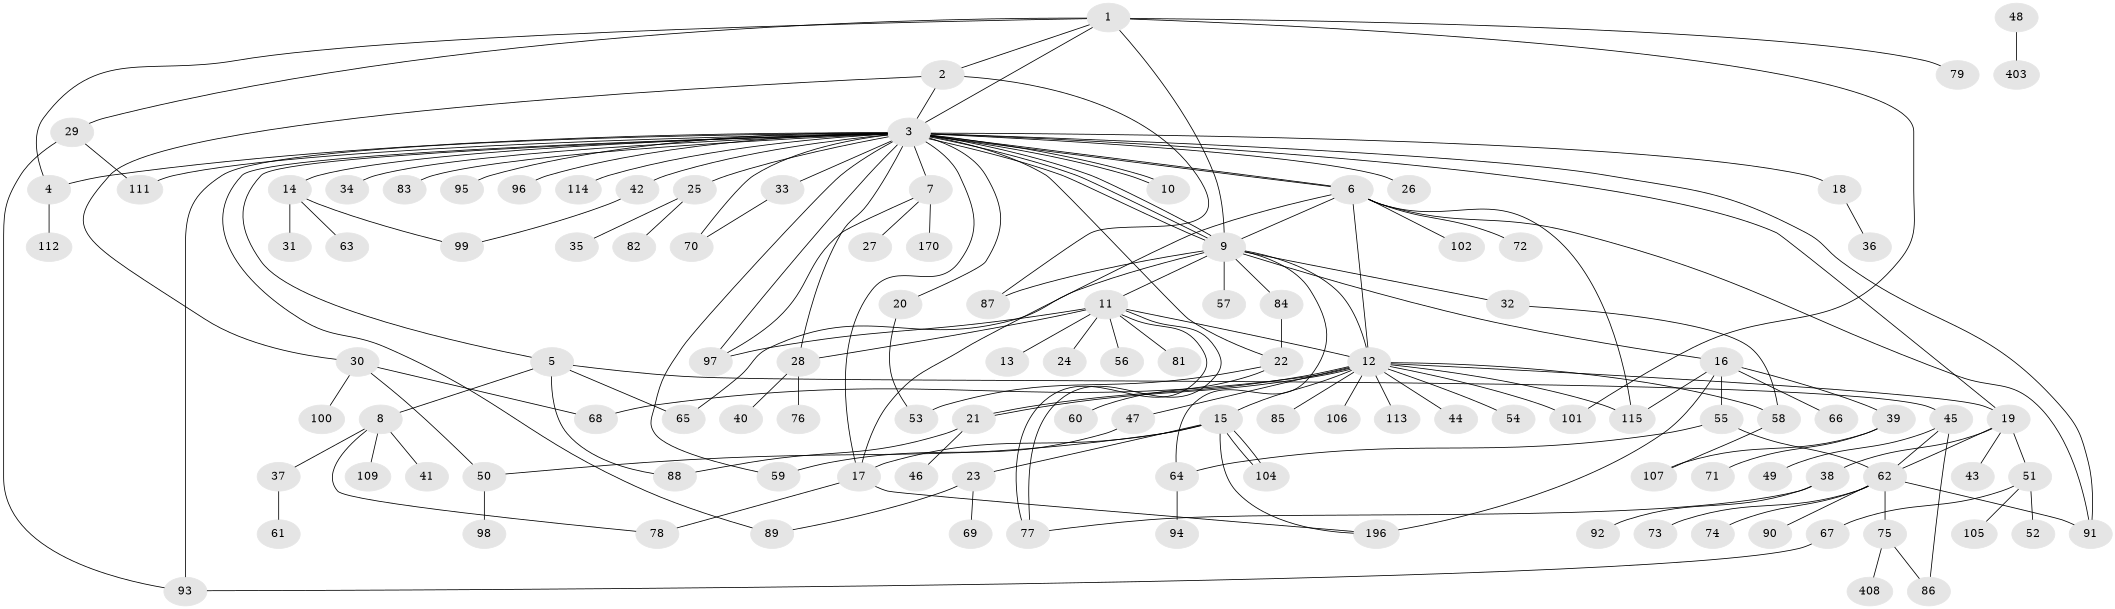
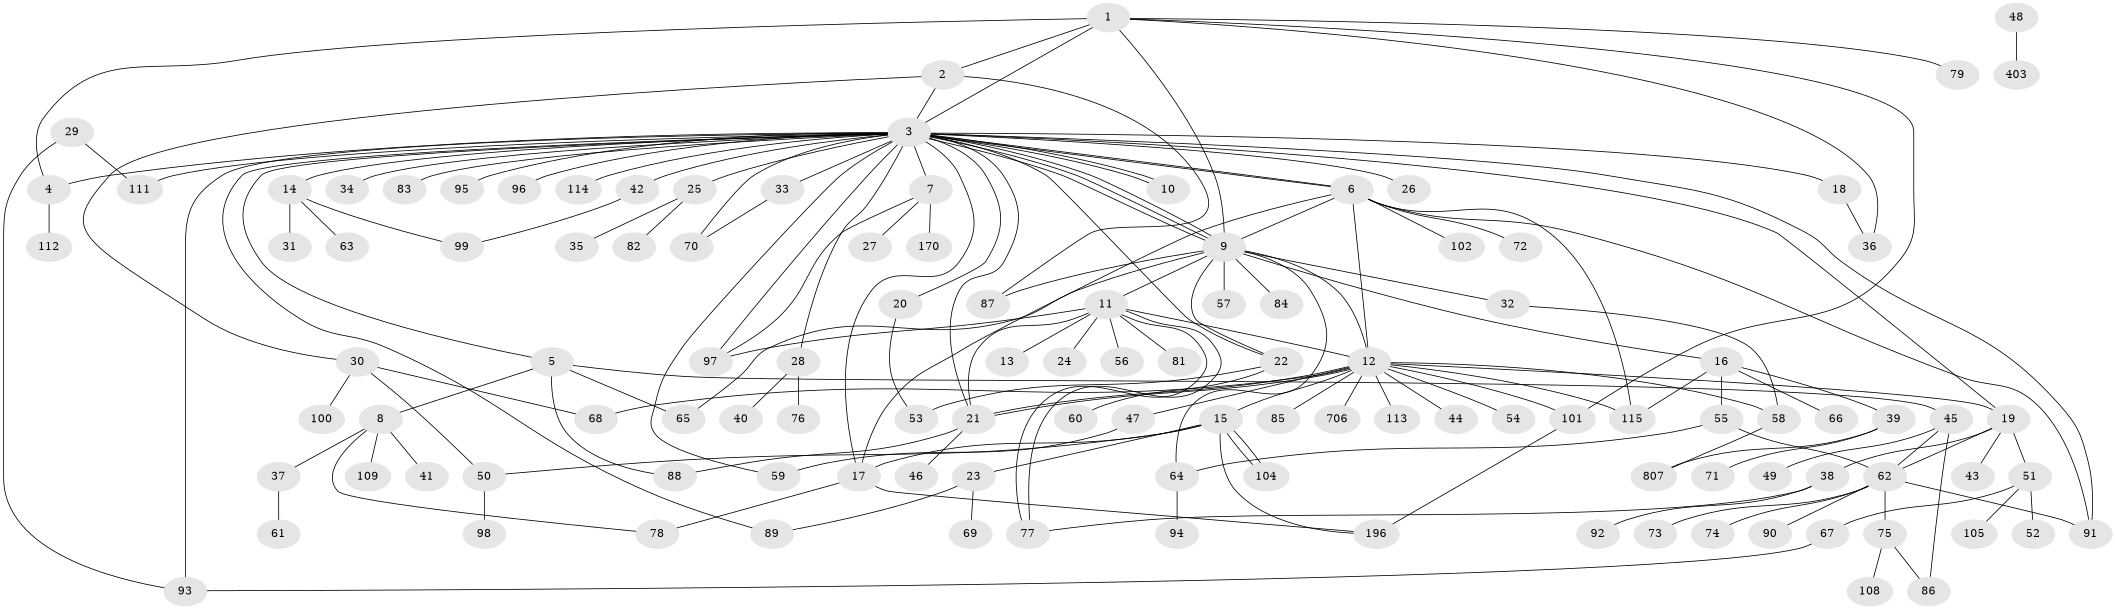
(585, 41) -> (1540, 61)
none -> (1005, 260)
(1282, 333) -> (1195, 317)
(953, 335) -> (1019, 326)
(1337, 419) -> (1337, 419)
(1654, 477) -> (1654, 477)
(1572, 481) -> (1474, 477)
(1870, 592) -> (1870, 592)
